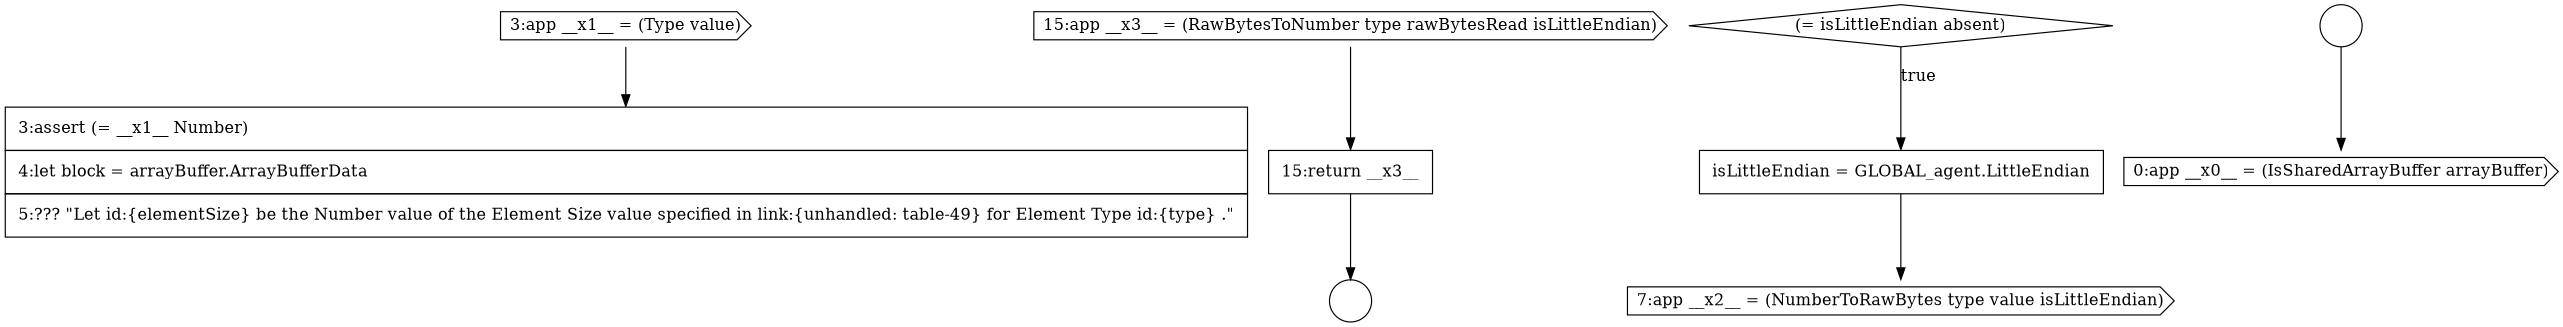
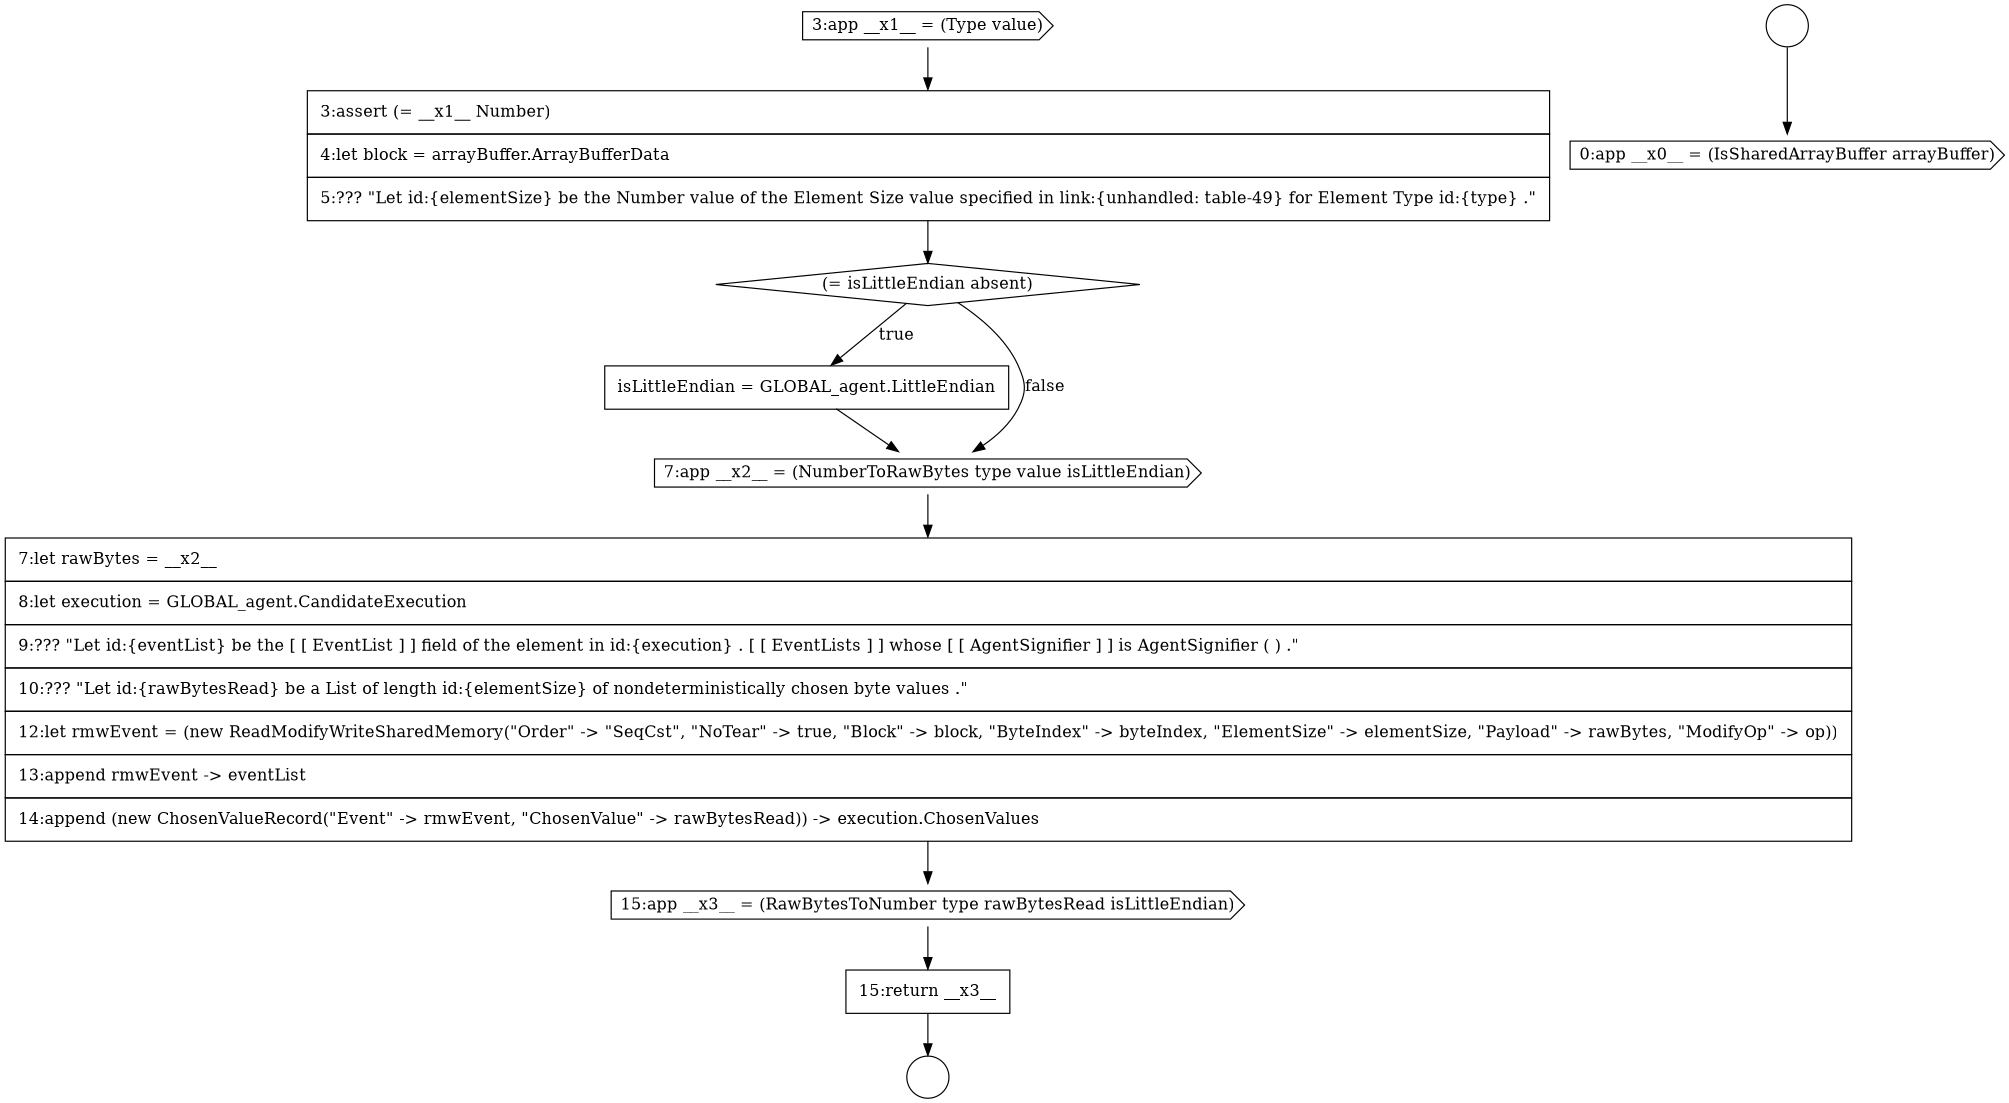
none -> (928, 236)
none -> (1020, 369)
none -> (928, 689)
